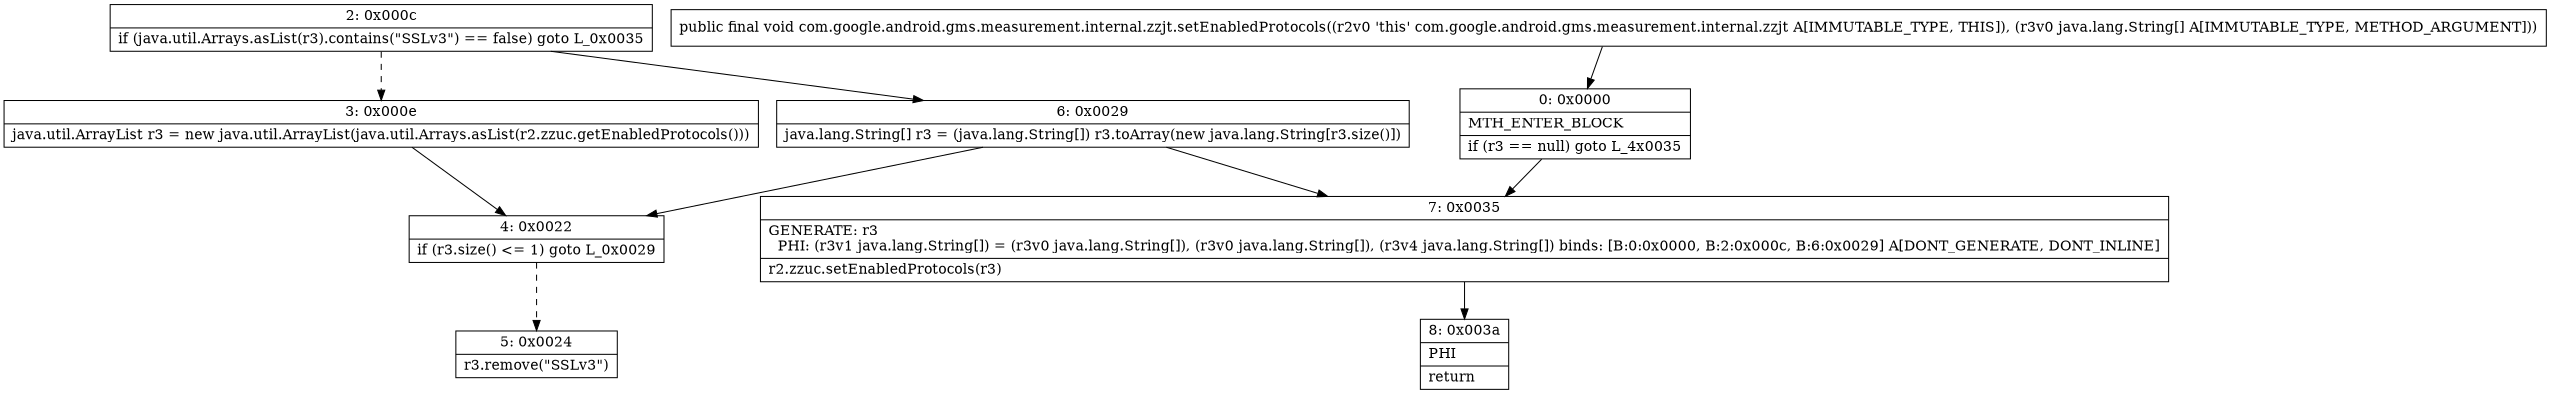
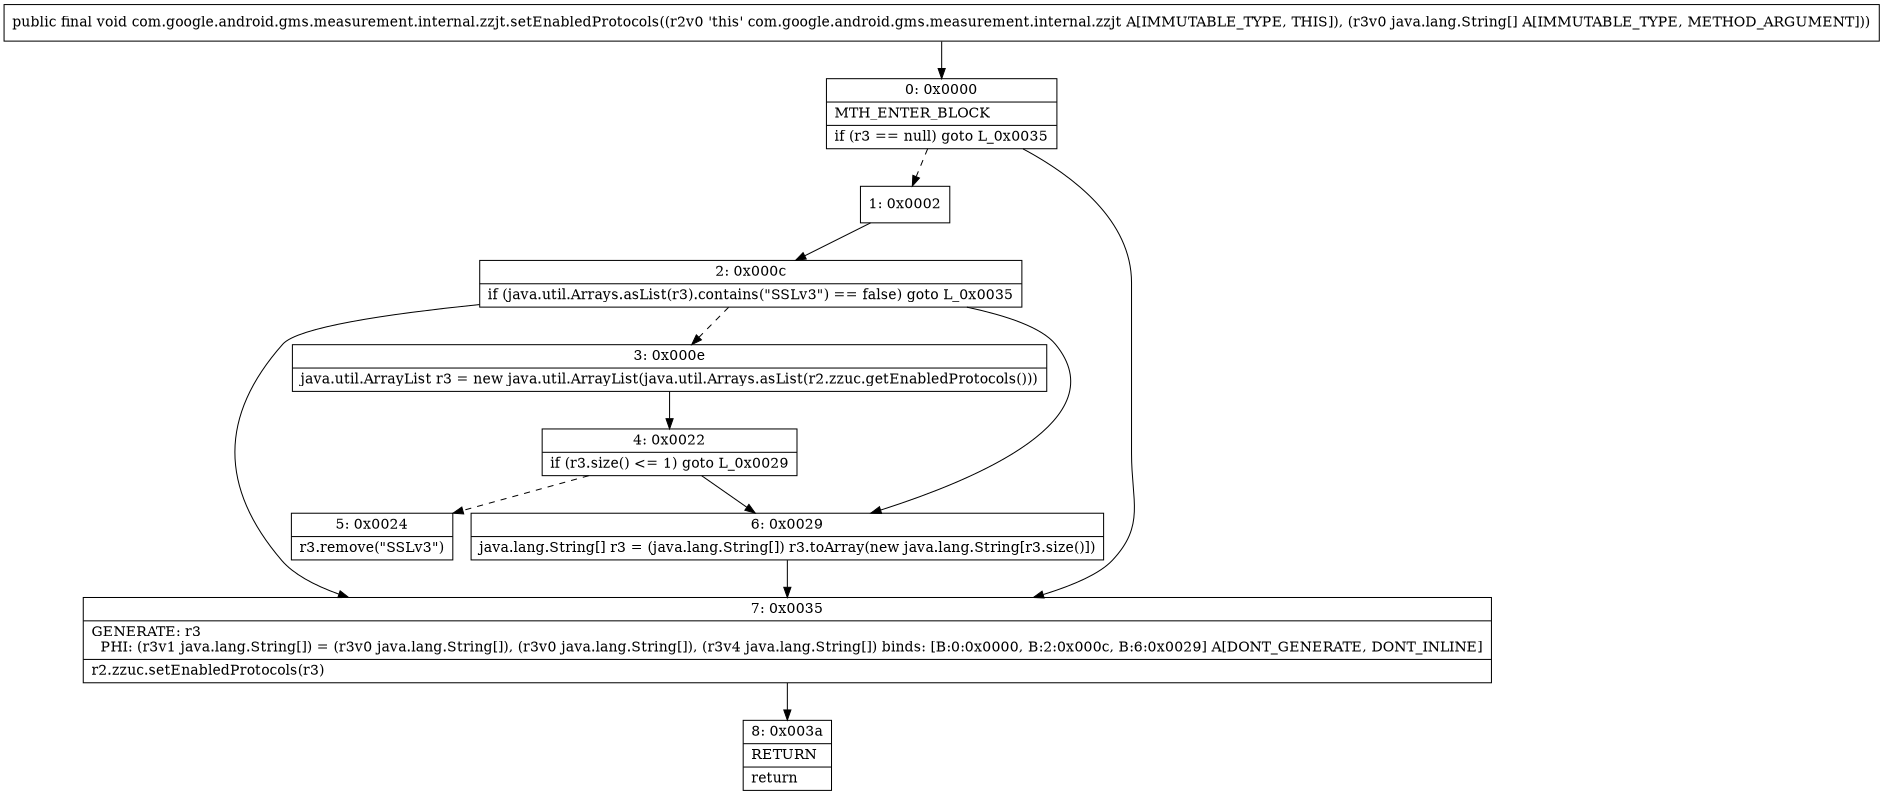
(1575, 147) -> (942, 137)
(820, 180) -> (724, 492)
none -> (905, 205)
(1443, 354) -> (784, 755)
none -> (253, 387)
